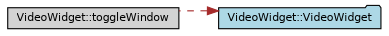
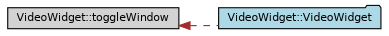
(193, 11) -> (204, 26)
